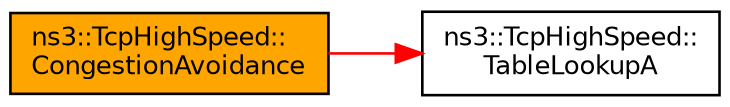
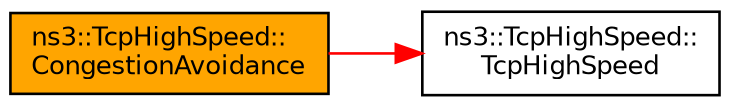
(571, 53) -> (571, 53)
